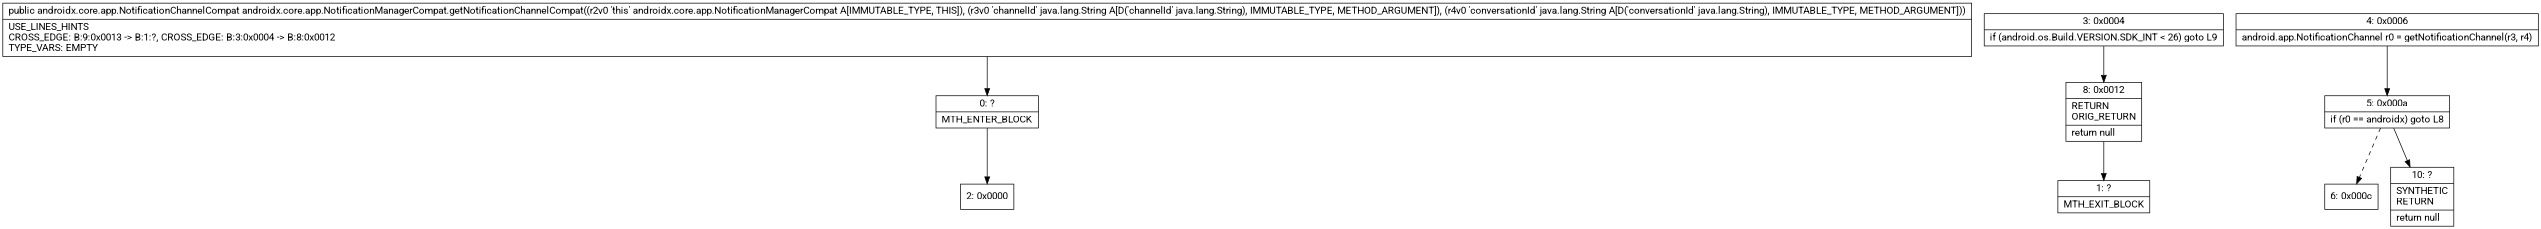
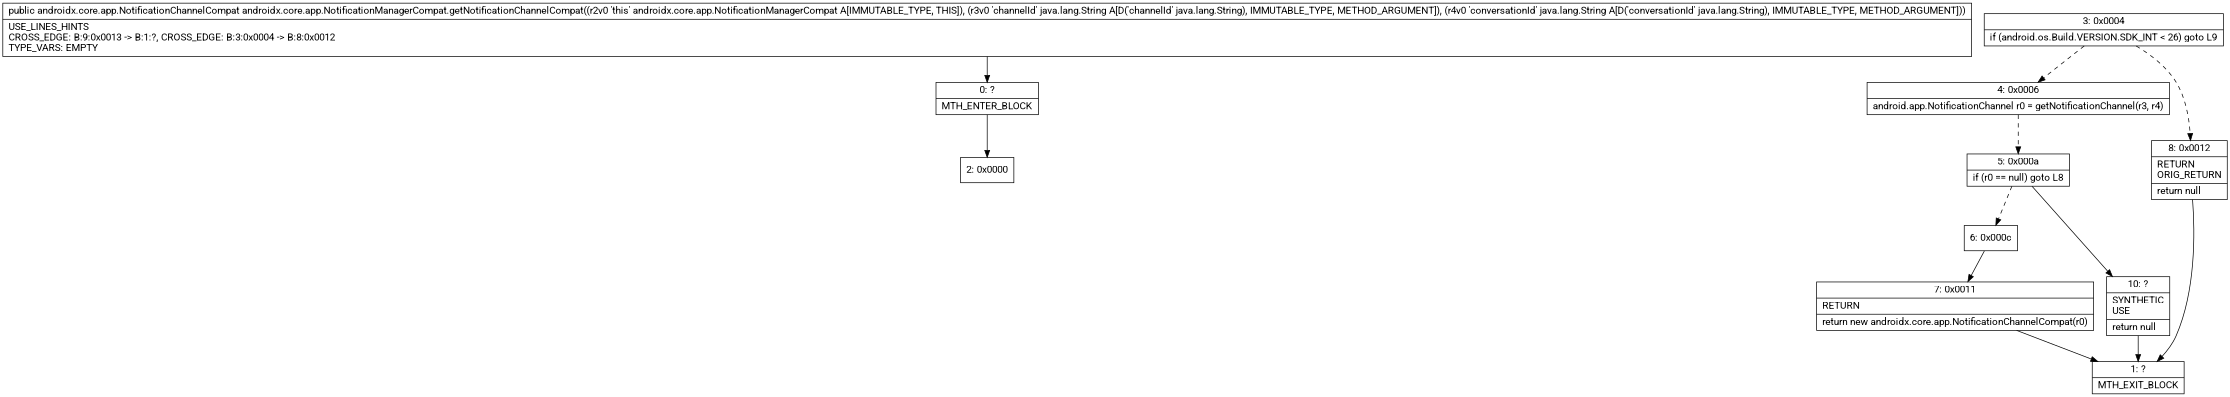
(2104, 61) -> (2176, 82)
none -> (2064, 62)
(2387, 67) -> (2018, 131)
(2387, 120) -> (2018, 178)
(2415, 202) -> (2121, 311)
none -> (1955, 306)
none -> (2138, 345)
